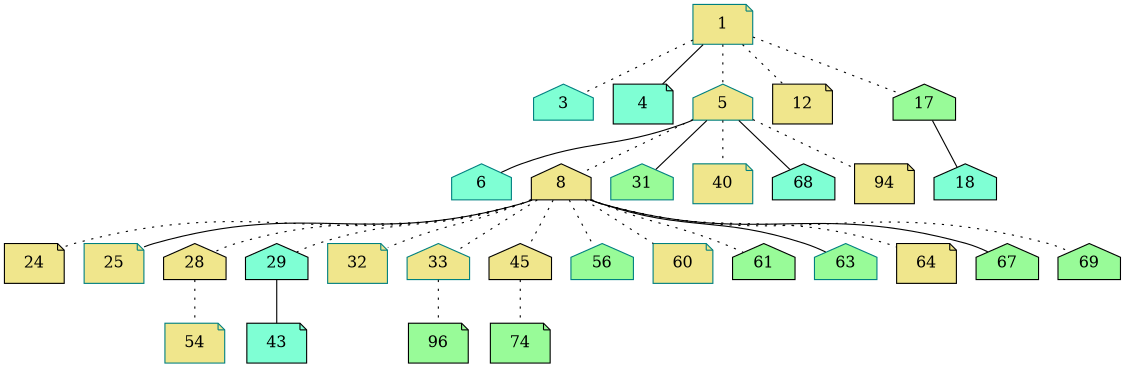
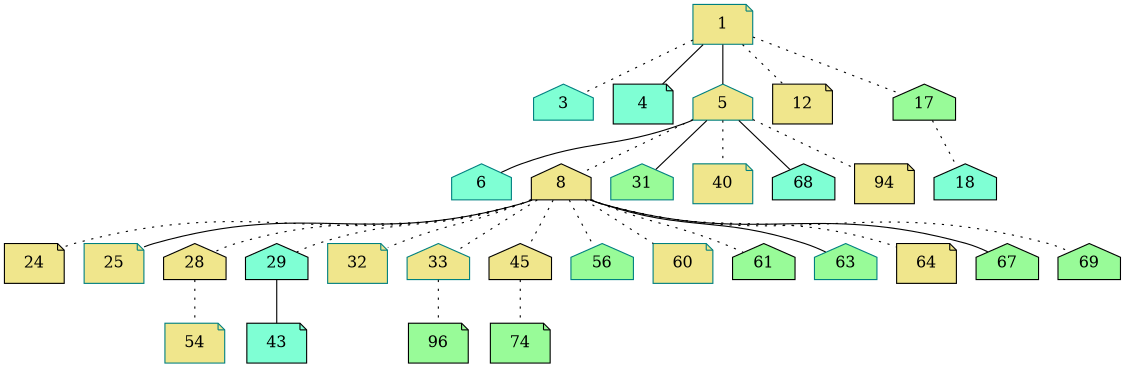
(723, 64) -> (723, 64)
(945, 144) -> (945, 144)
